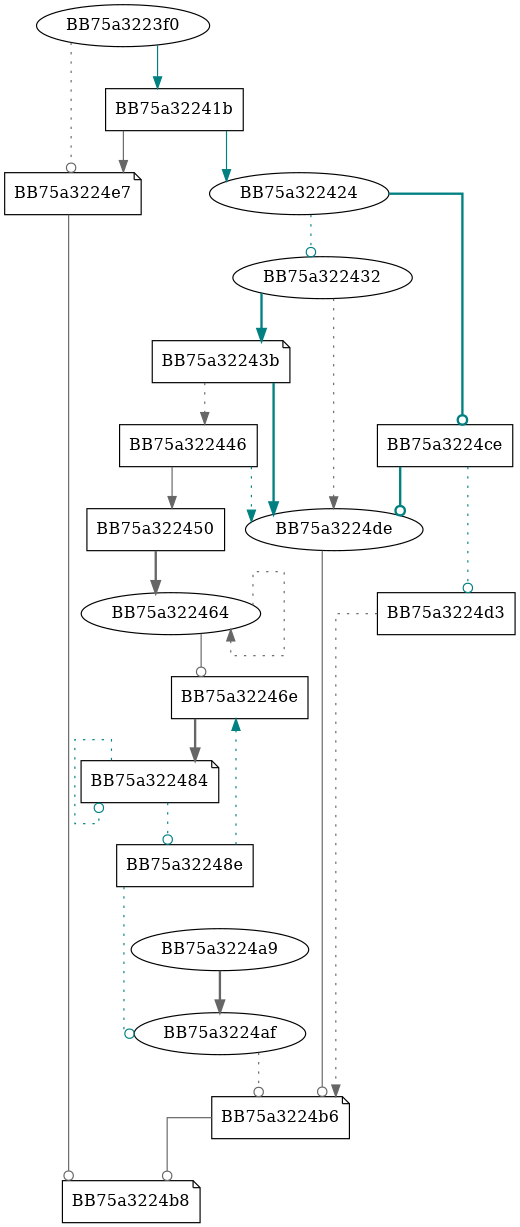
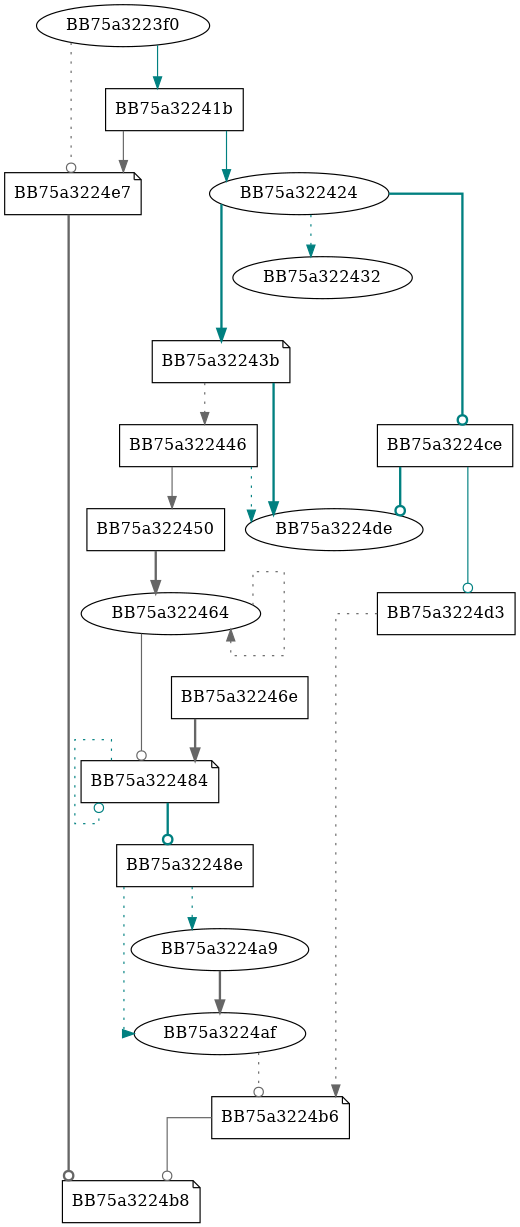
(311, 231) -> (311, 231)
(262, 311) -> (221, 267)
(334, 398) -> none
(468, 525) -> (468, 525)
(201, 650) -> (141, 692)
(69, 693) -> (69, 693)
(236, 787) -> (192, 902)
(168, 819) -> (168, 819)
(322, 819) -> none
(124, 961) -> (124, 961)
